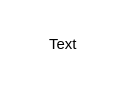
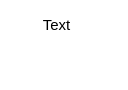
(63, 44) -> (57, 26)
